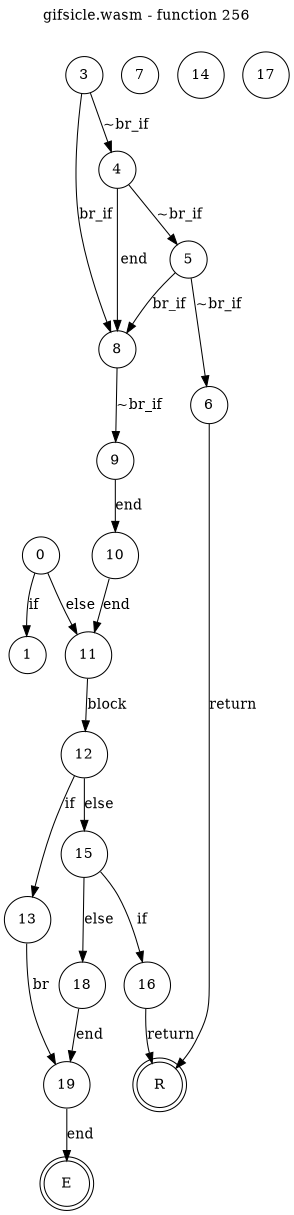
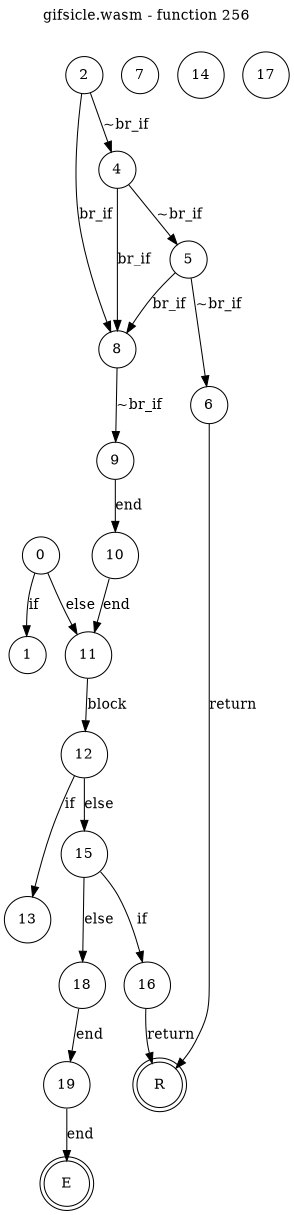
(84, 75) -> (84, 75)
(134, 260) -> (134, 260)
(31, 1001) -> none
